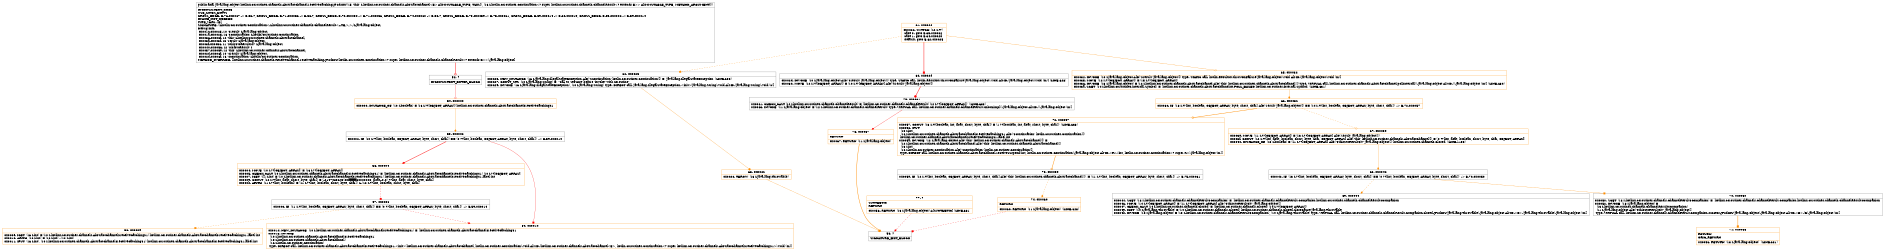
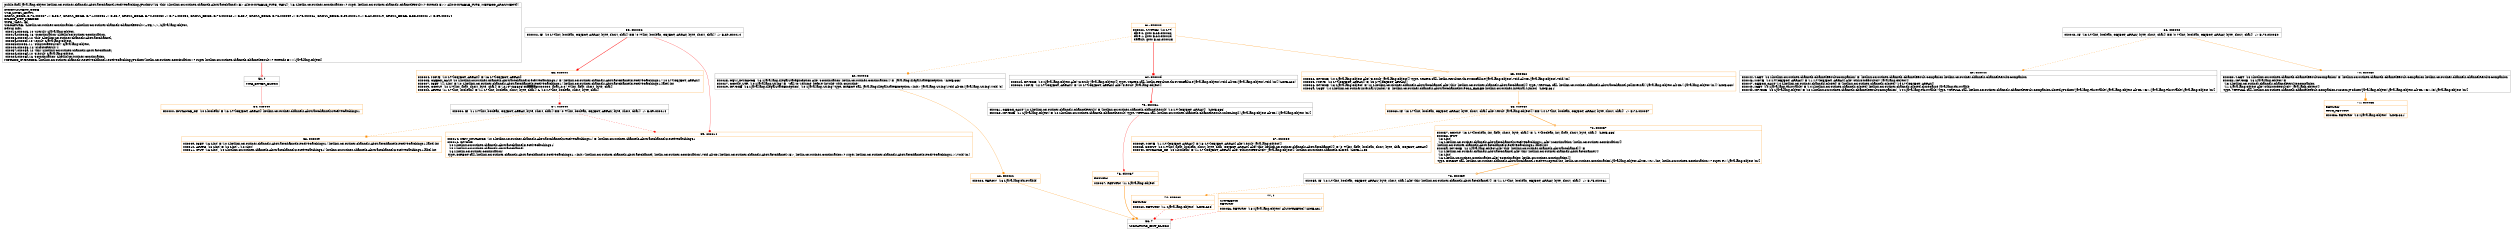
(455, 82) -> (262, 84)
(455, 119) -> none
(1378, 156) -> none
(1519, 186) -> (2255, 54)
